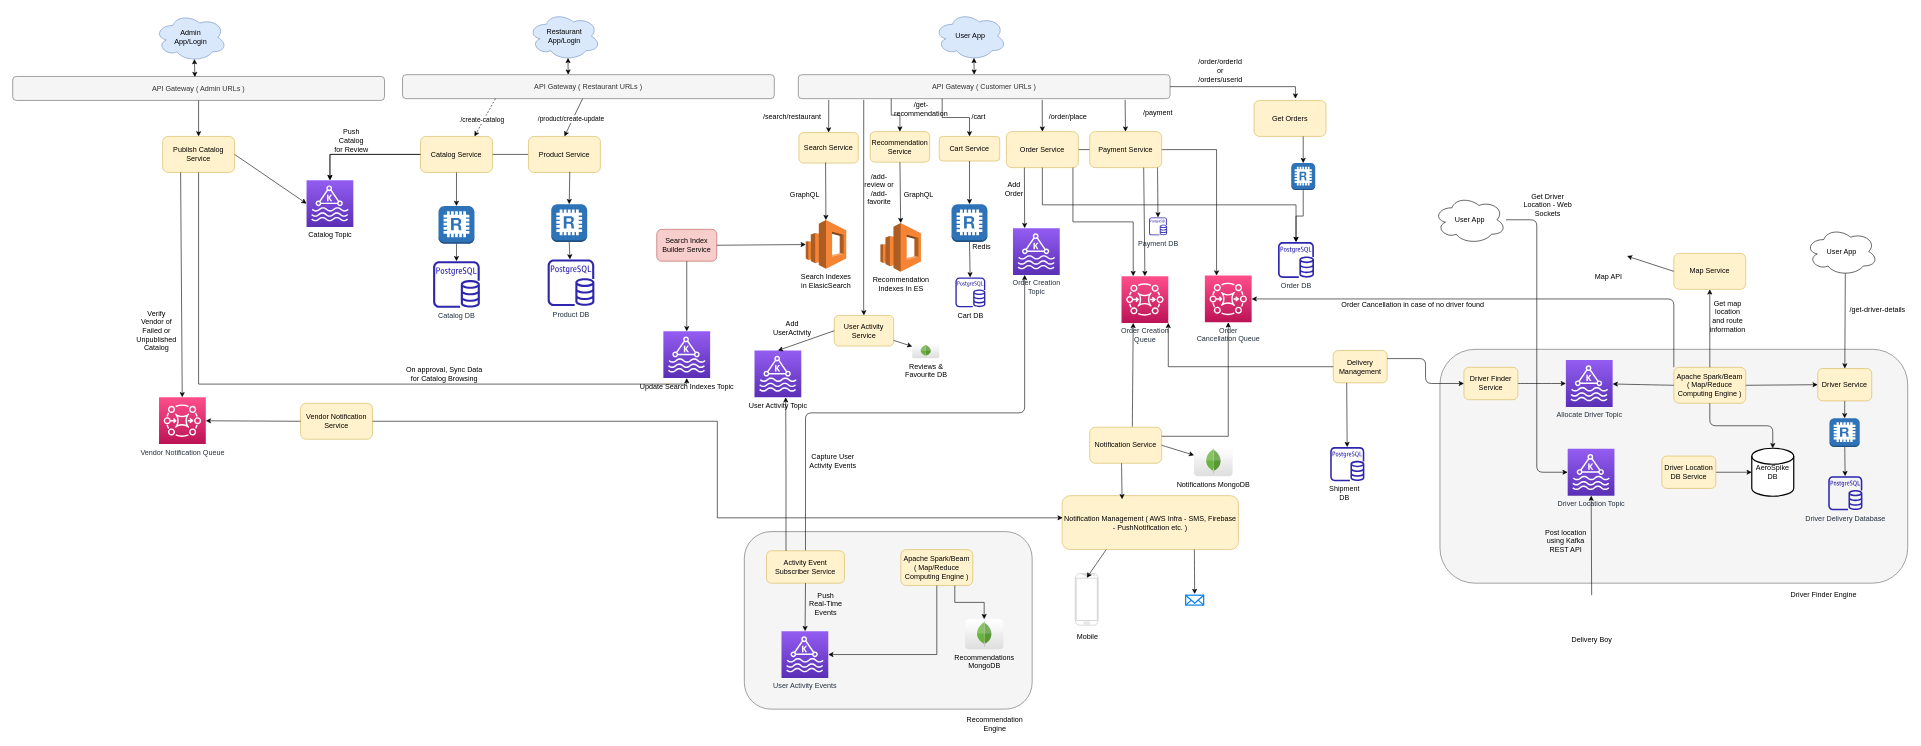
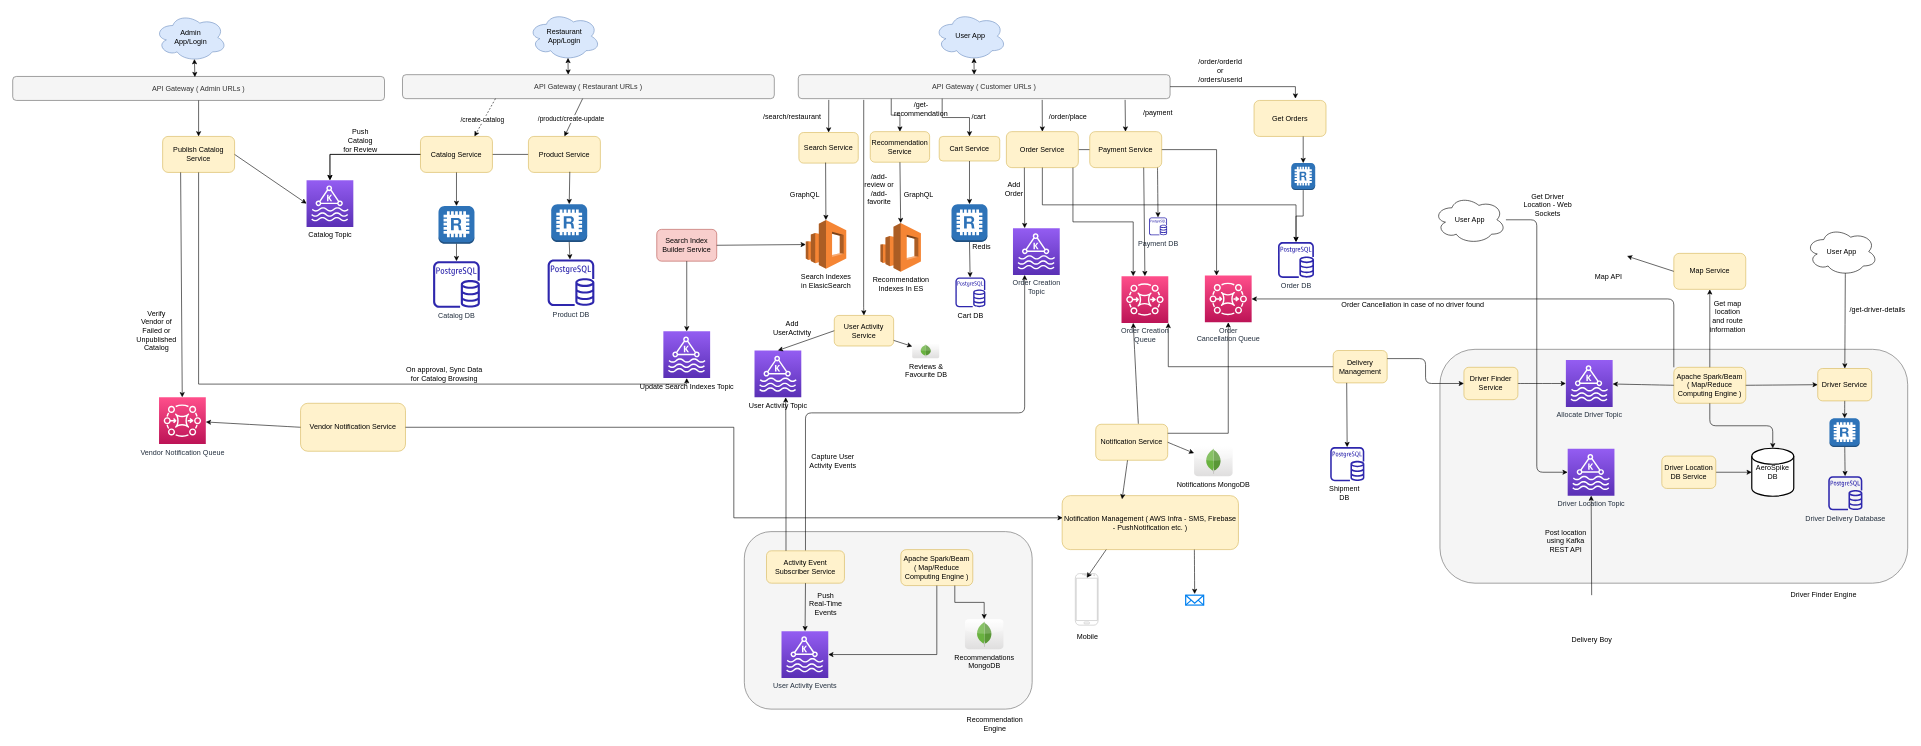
(351, 141) -> (360, 141)
(336, 422) -> (353, 428)
(1126, 446) -> (1132, 443)
